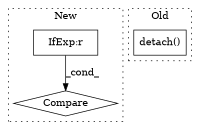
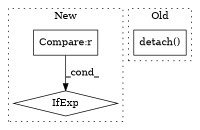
(66, 43) -> (66, 43)
(66, 103) -> (66, 103)
